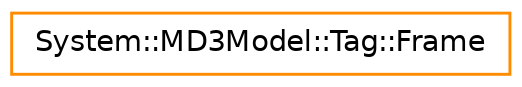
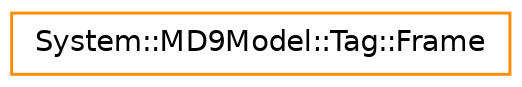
(261, 44) -> (261, 44)
